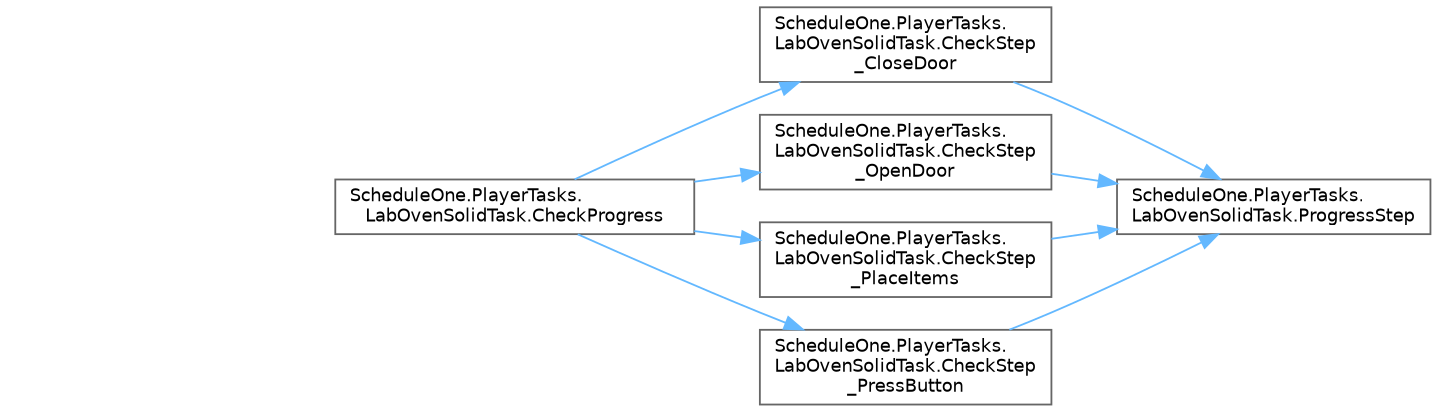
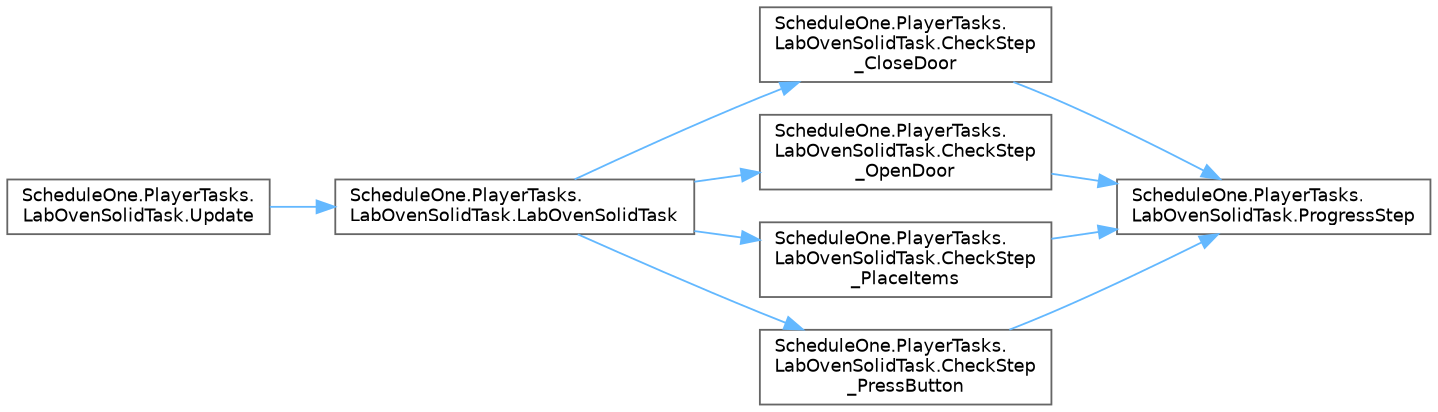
none -> (138, 207)
(515, 207) -> (515, 207)
